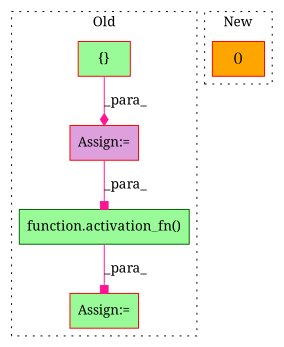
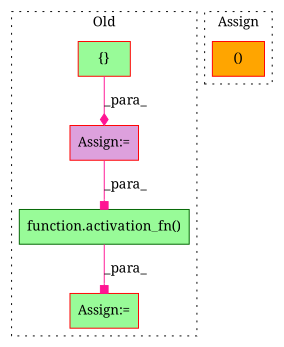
(238, 23) -> (238, 23)
